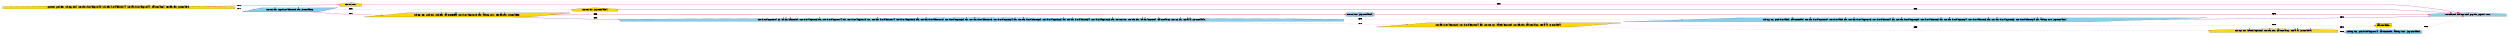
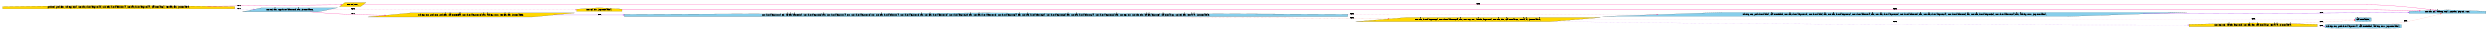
(351, 5) -> (353, 5)
(1360, 15) -> none
(2384, 25) -> (2363, 20)
